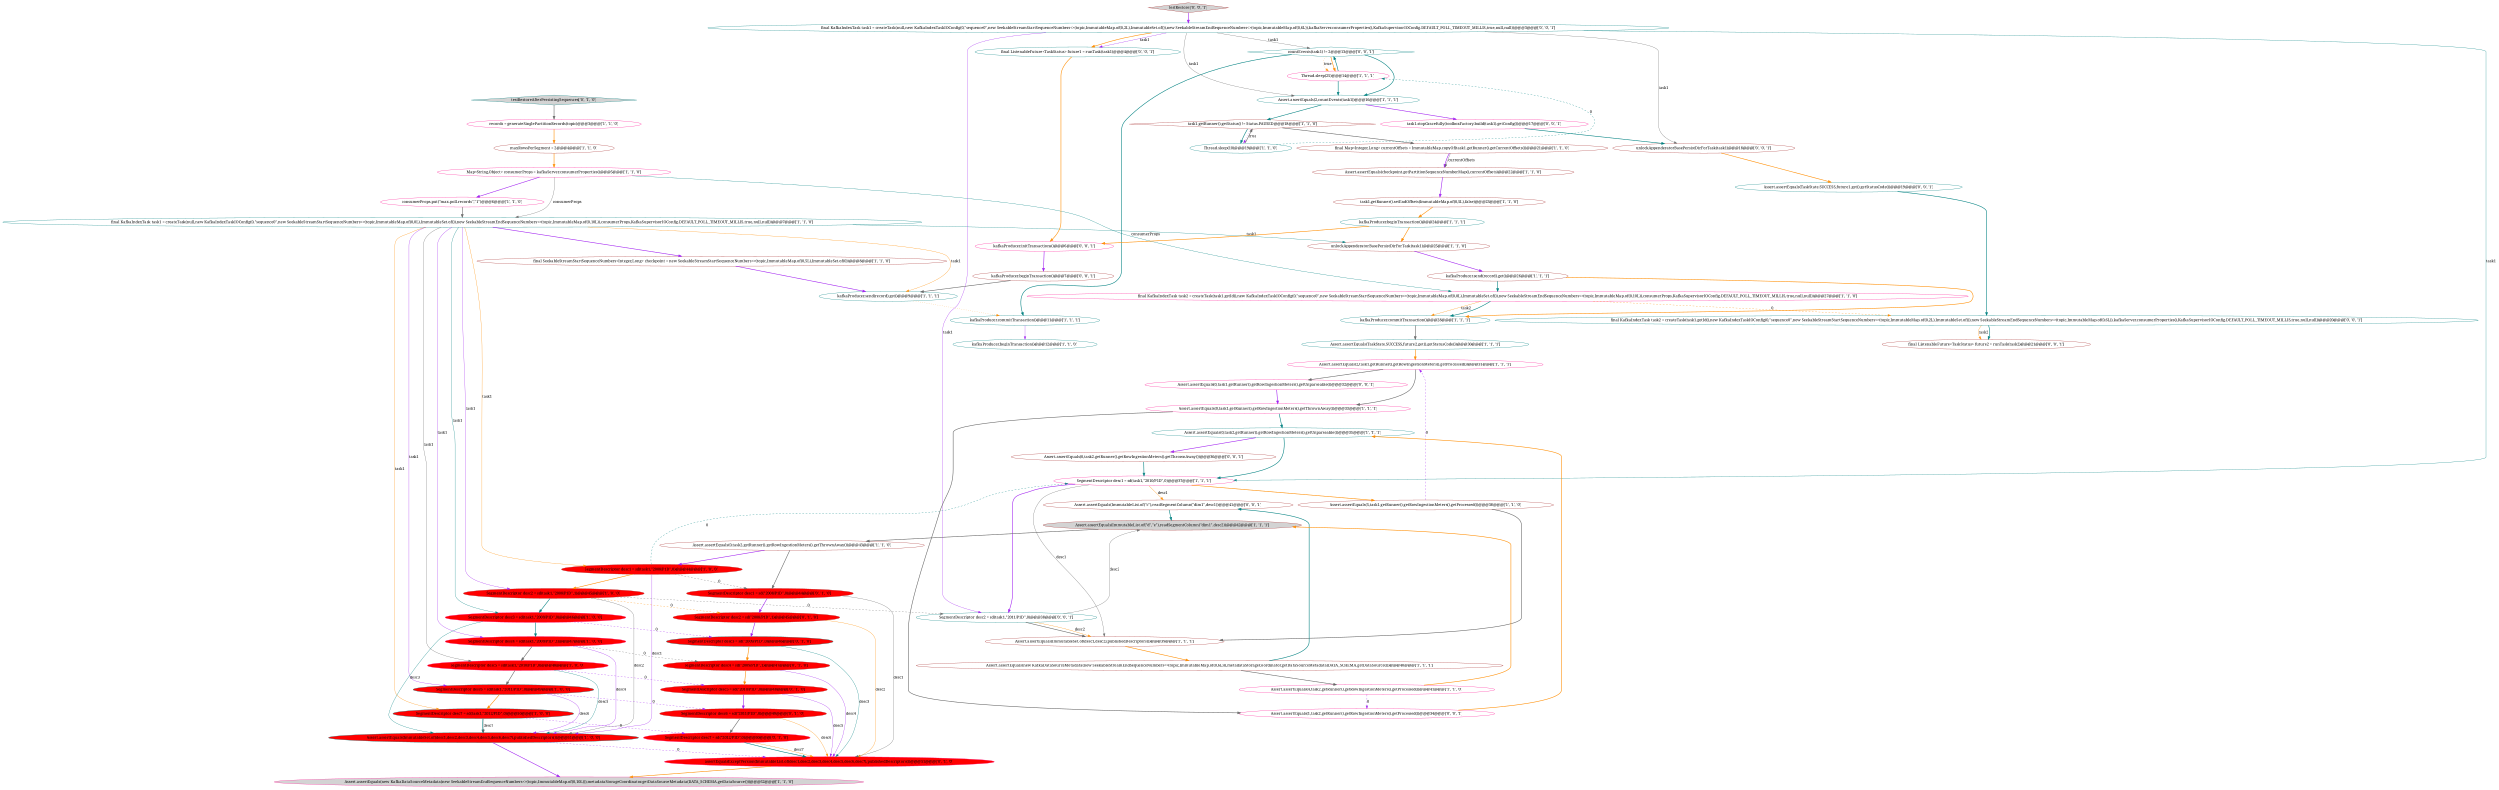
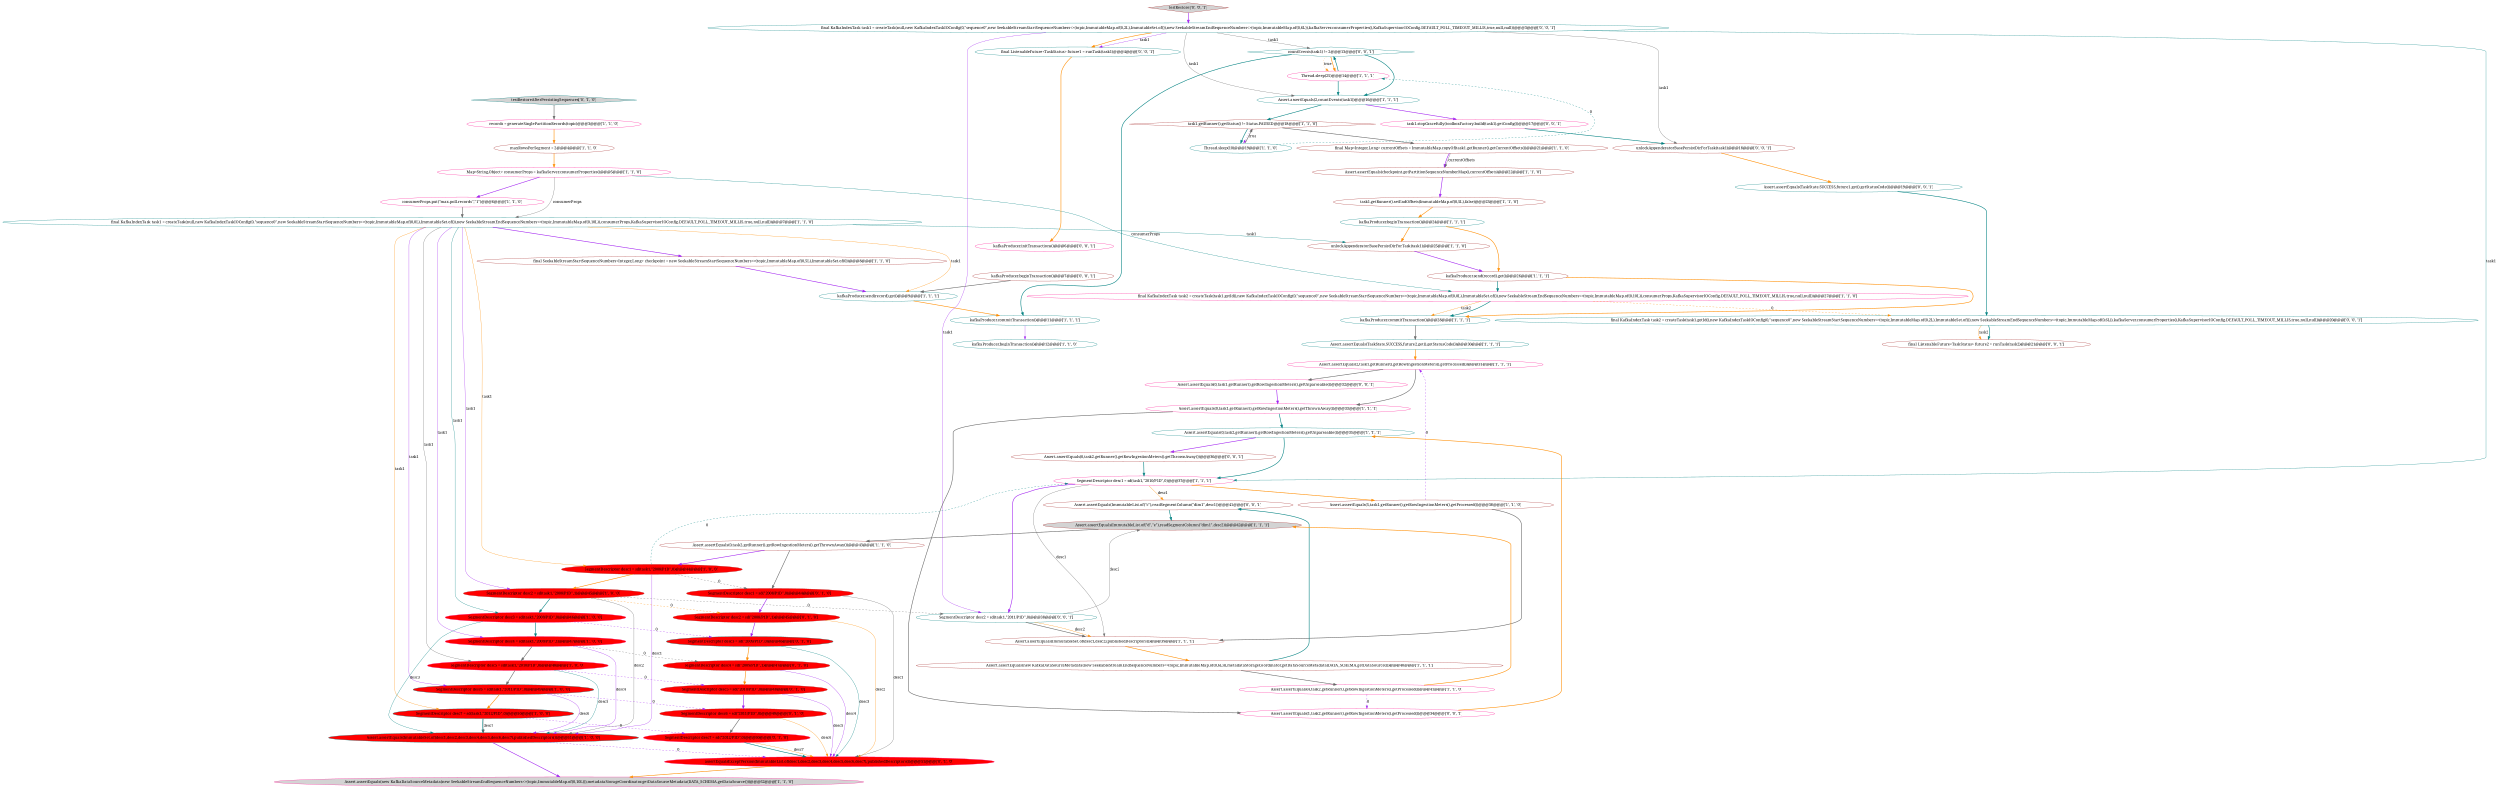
(1224, 237) -> (1484, 236)
(1044, 260) -> none
(957, 308) -> (957, 308)
